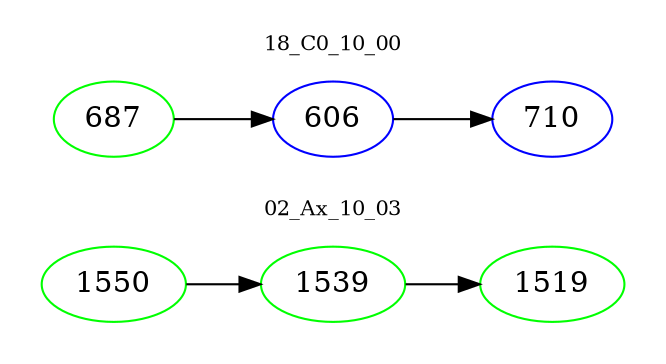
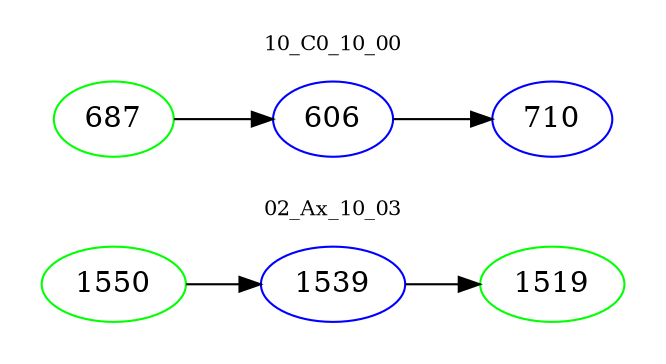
(333, 45) -> (333, 45)
(333, 284) -> (333, 284)
